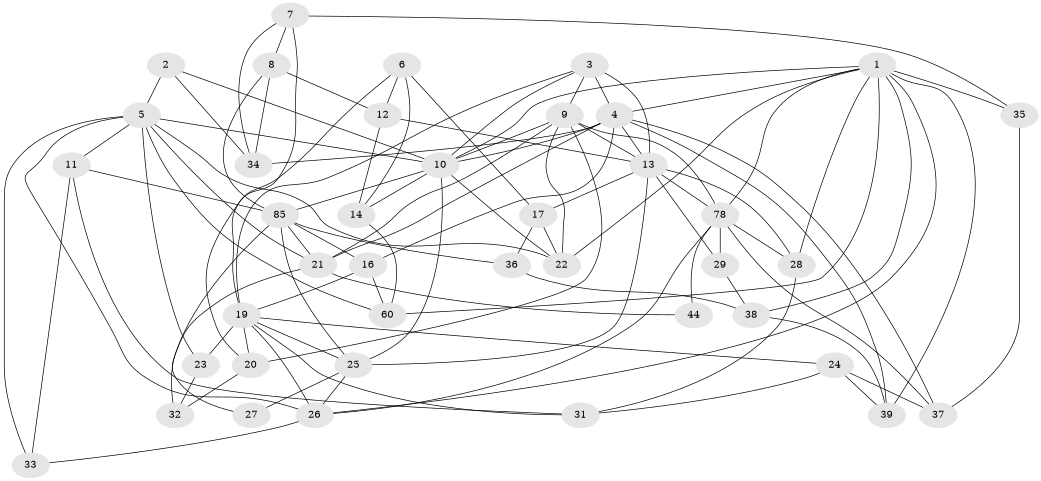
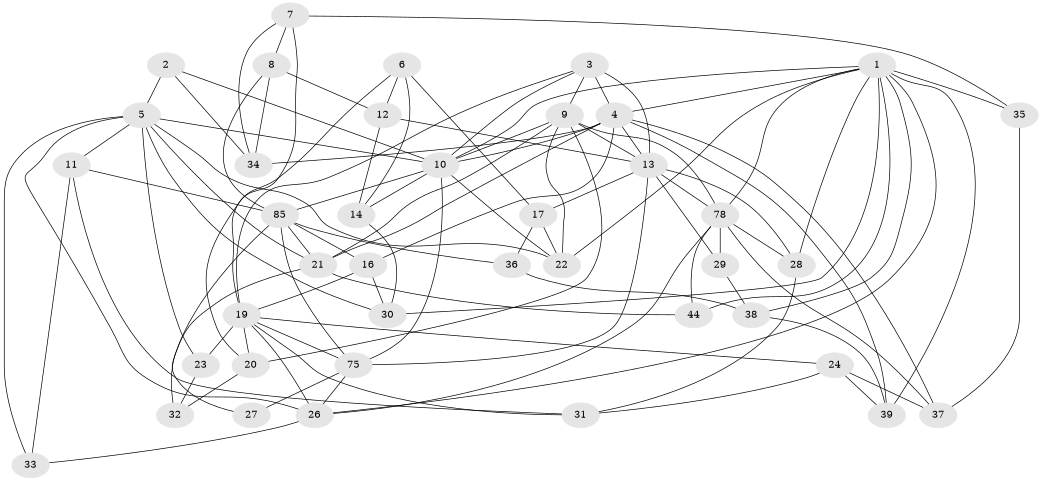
none -> (869, 250)
(388, 315) -> (388, 315)
(354, 365) -> (354, 365)
